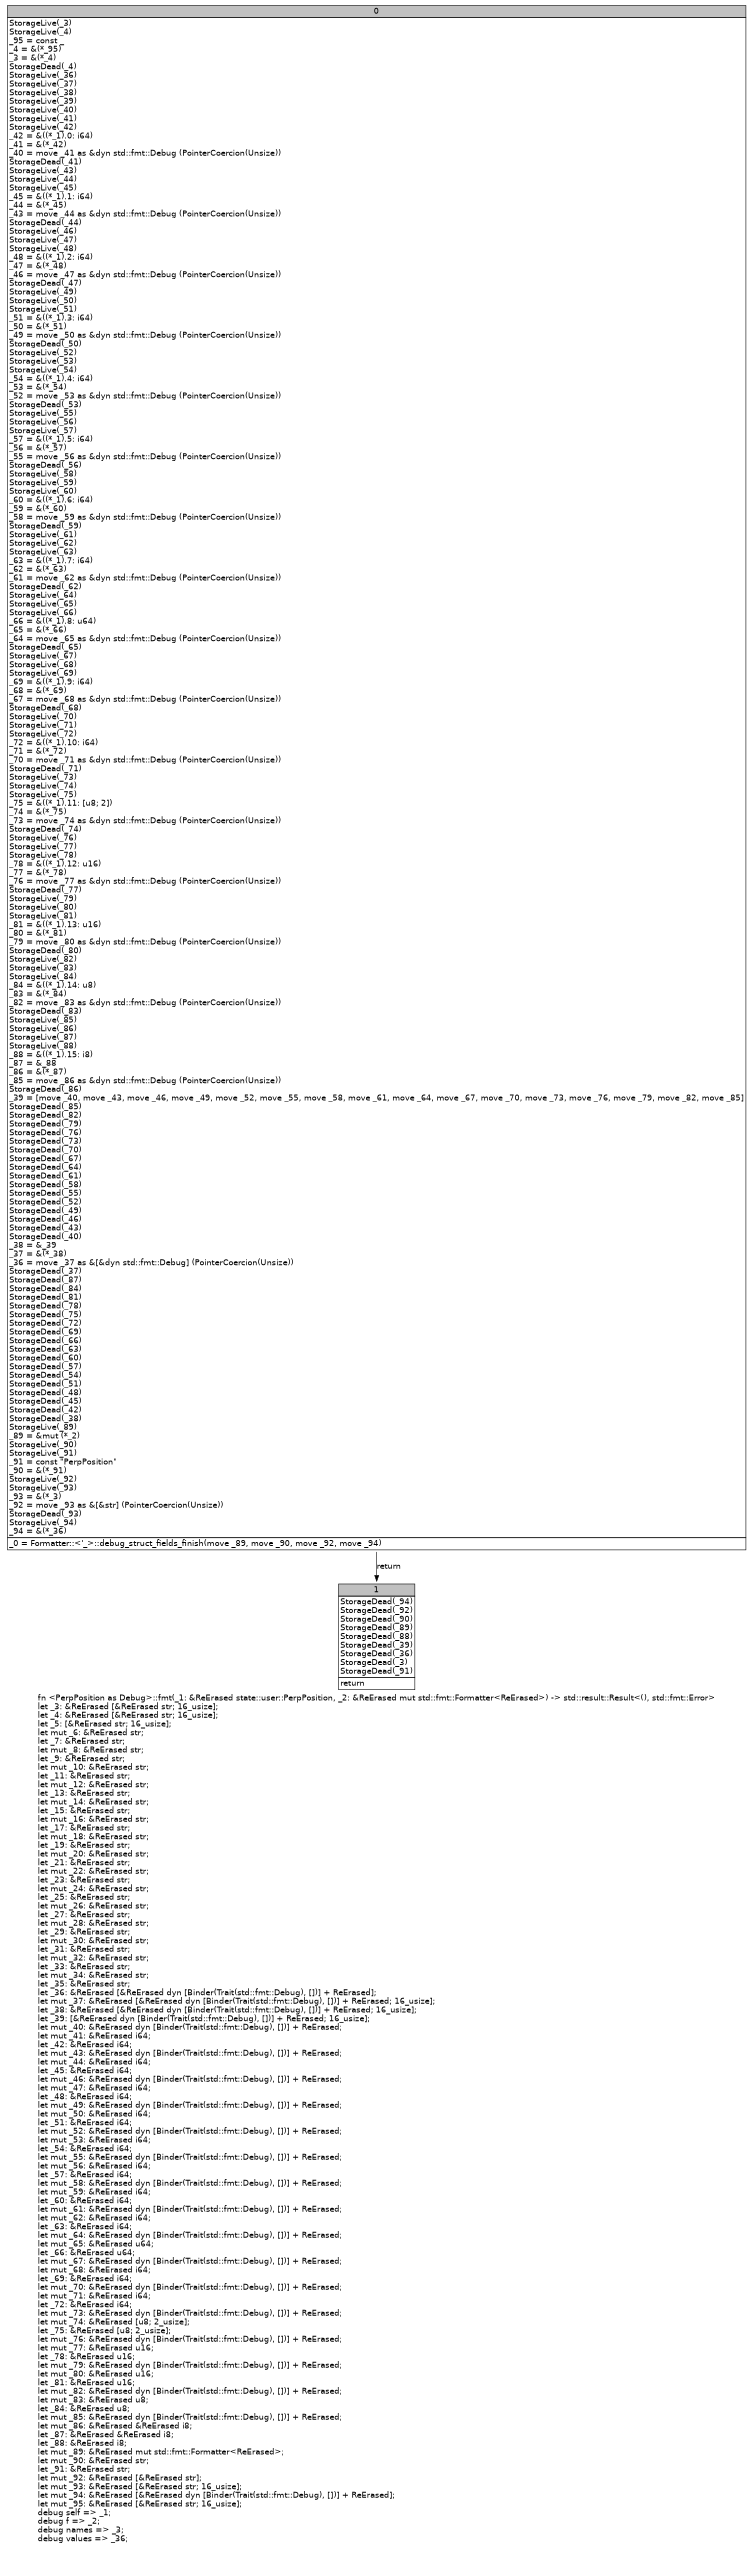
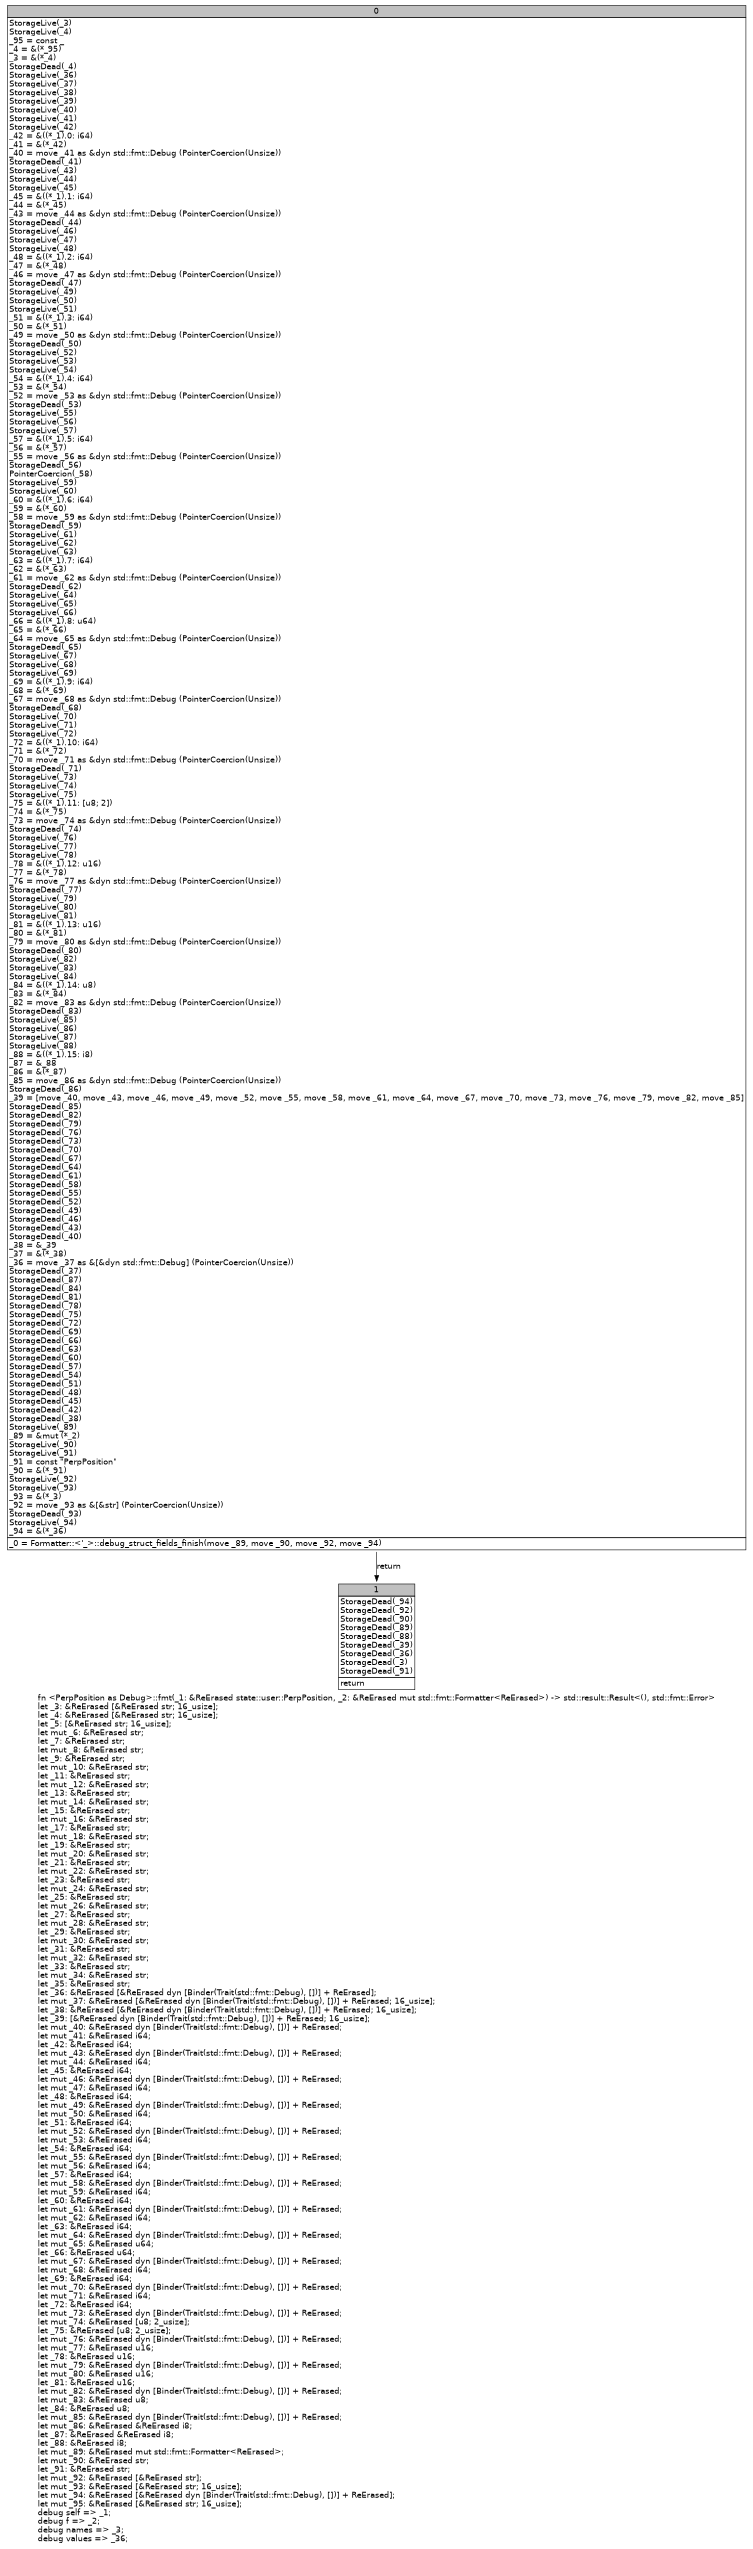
(43, 474) -> (51, 474)
